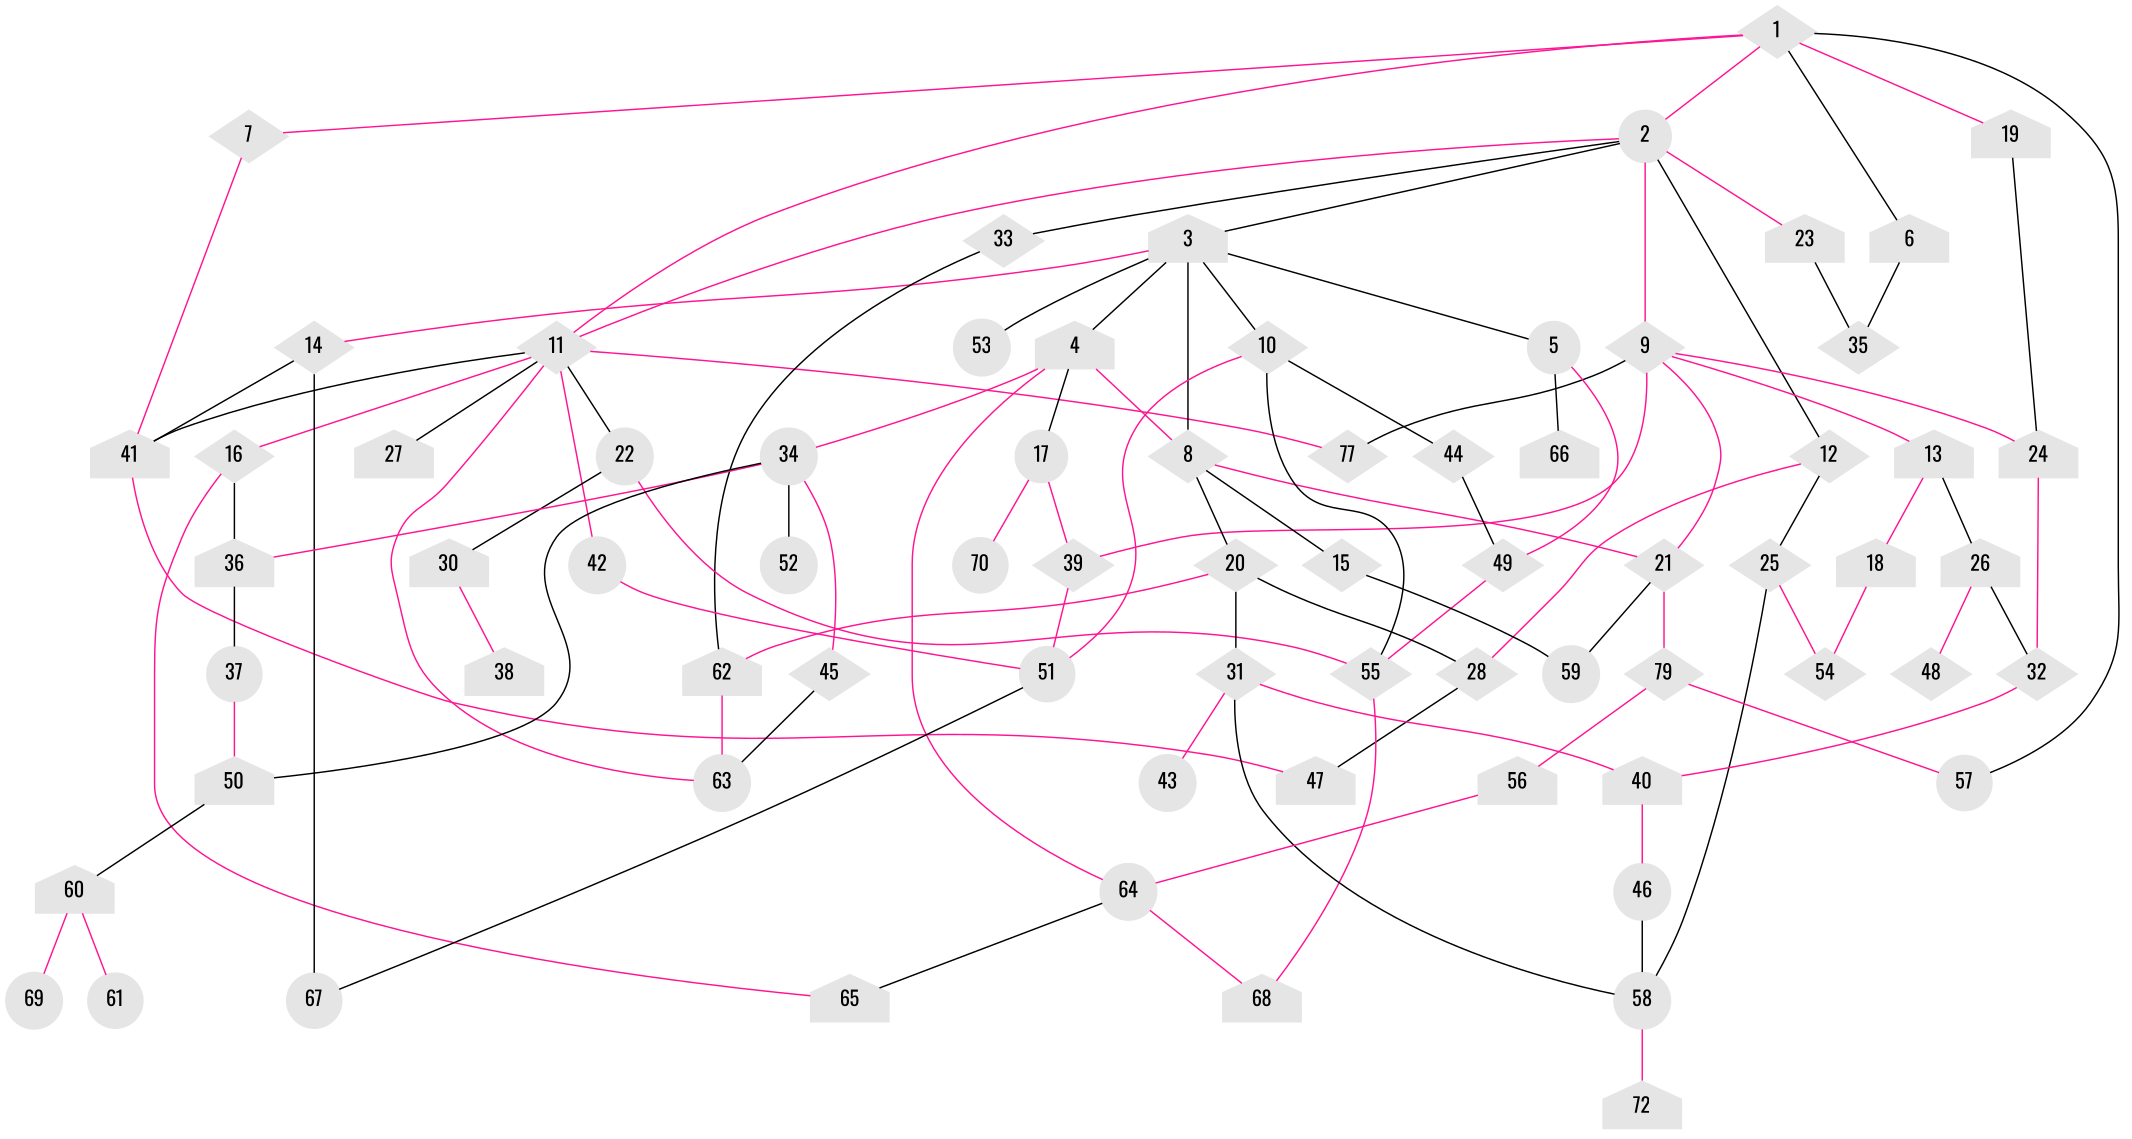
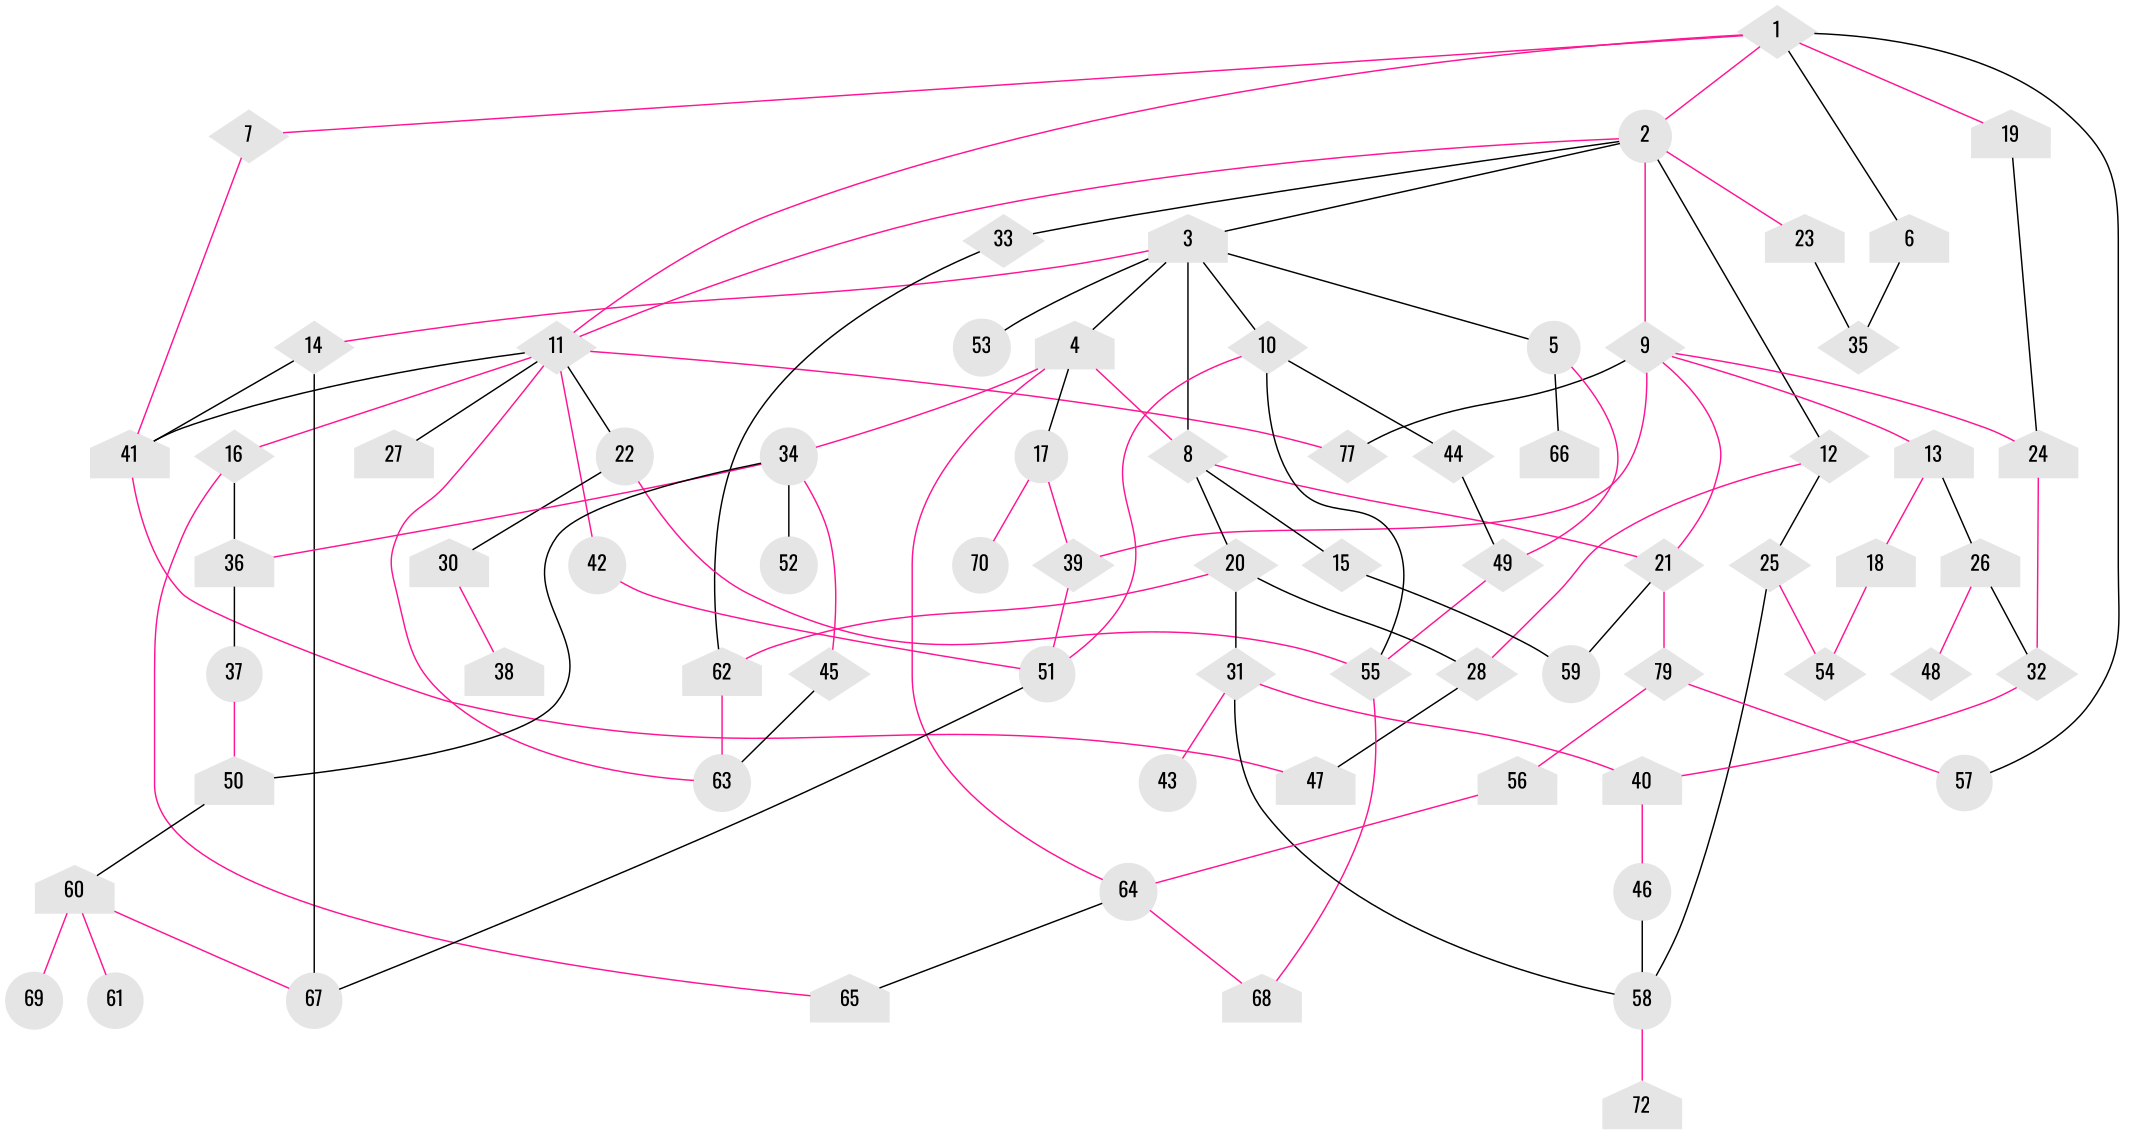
none -> (202, 950)
